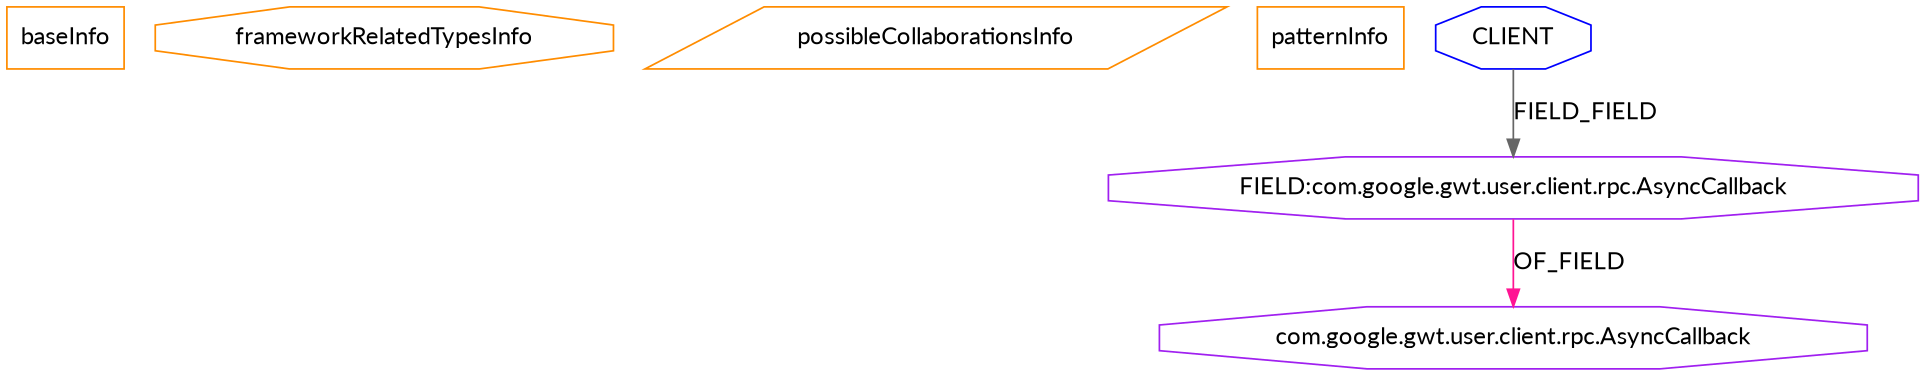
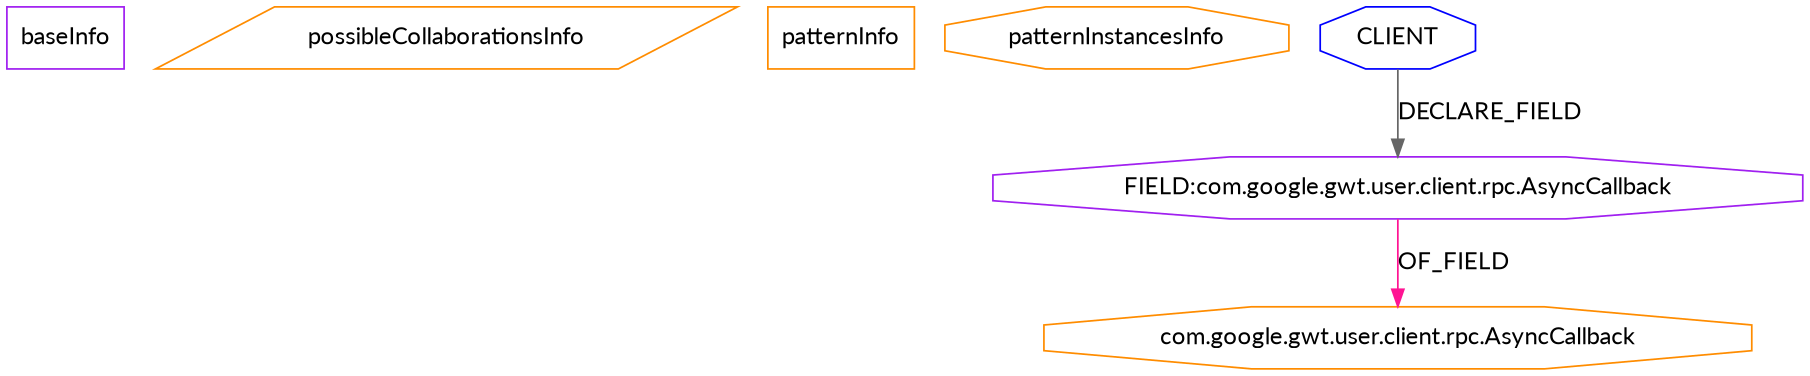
(65, 38) -> (65, 38)
(384, 38) -> none
none -> (1117, 38)
(1586, 113) -> (1490, 113)
(1513, 338) -> (1398, 338)
